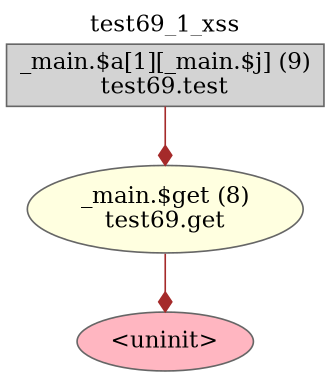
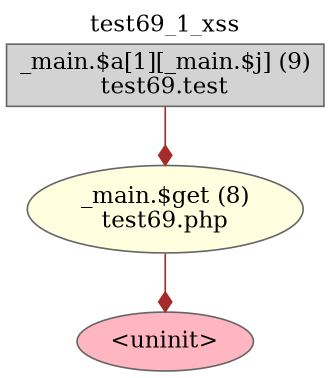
(165, 209) -> (165, 209)
